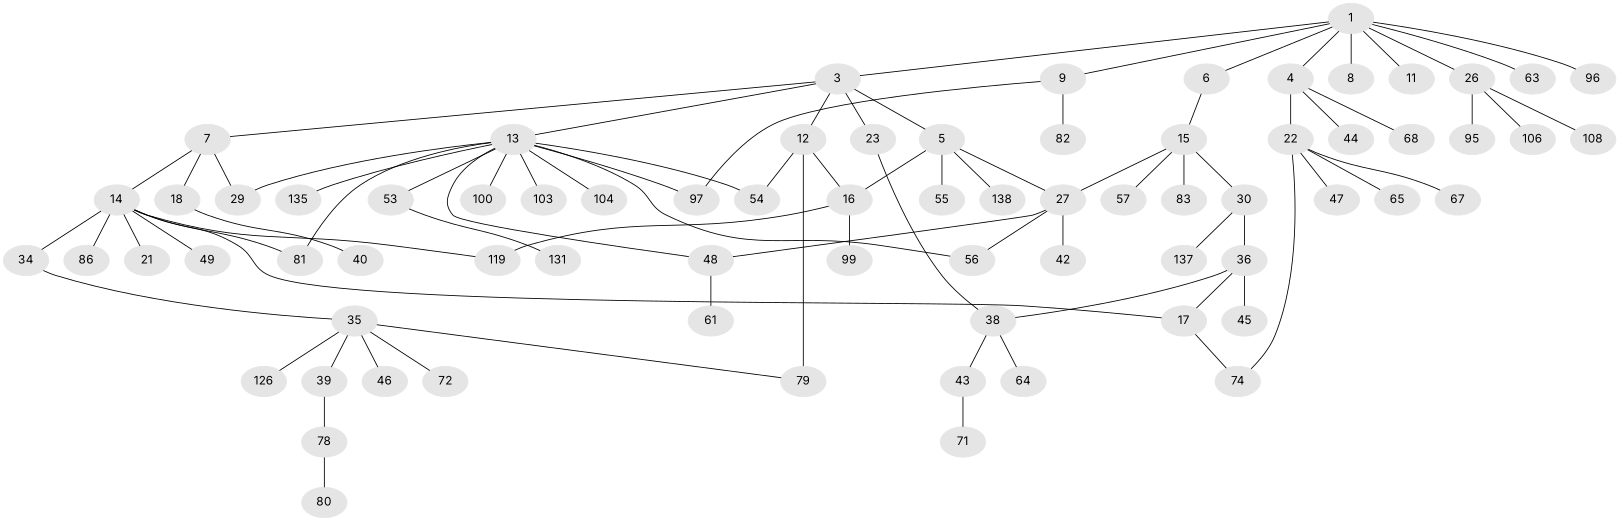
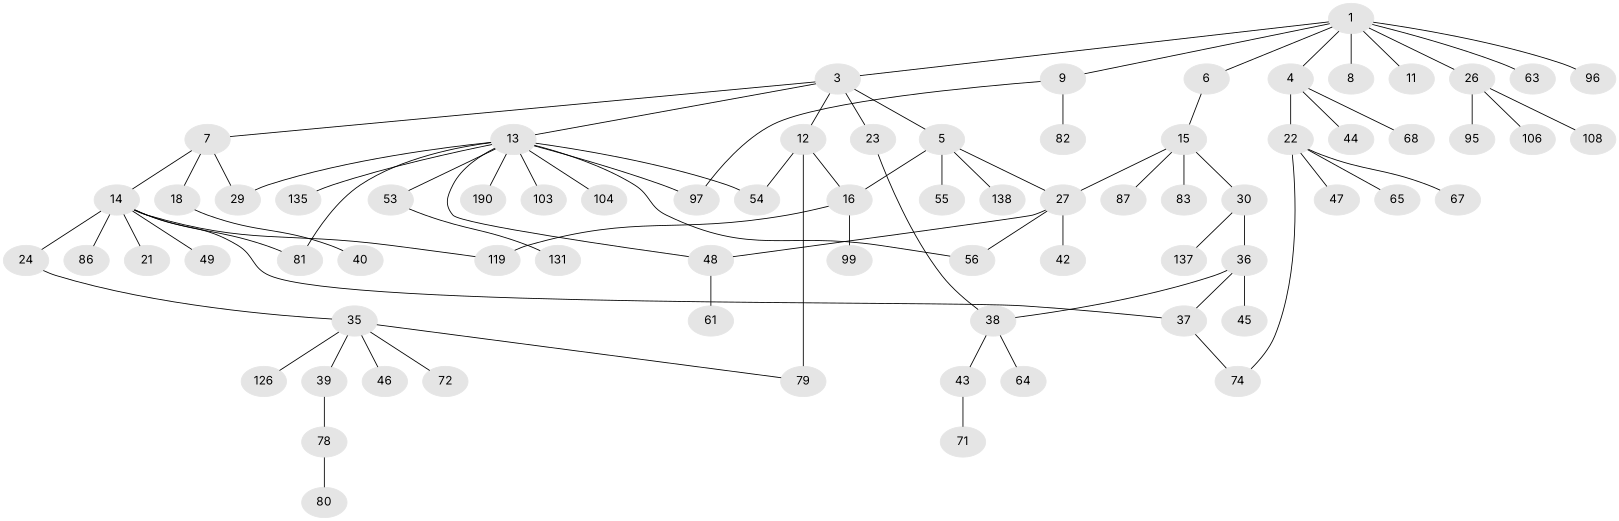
(483, 200) -> (483, 200)
(1123, 200) -> (1123, 200)
(26, 260) -> (26, 260)
(1184, 321) -> (1184, 321)
